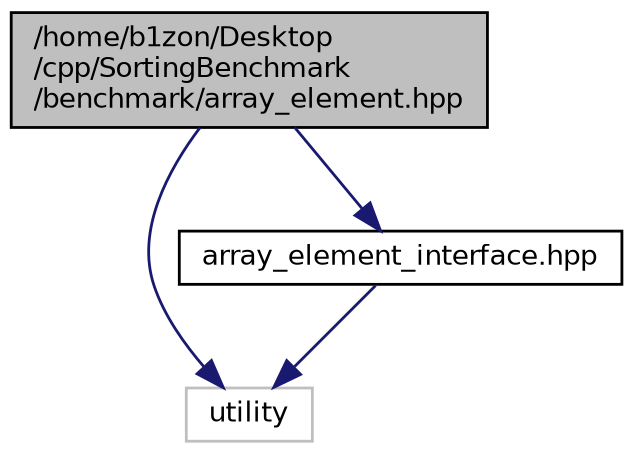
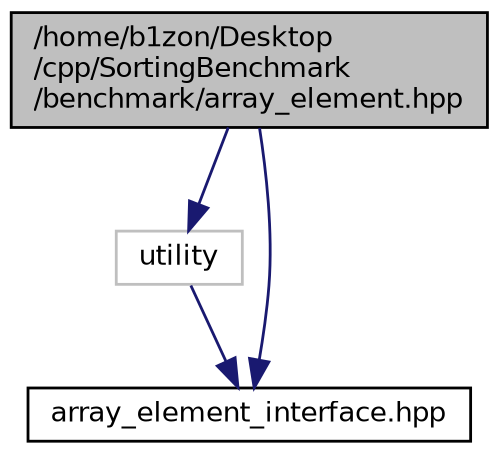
(335, 326) -> (208, 323)
